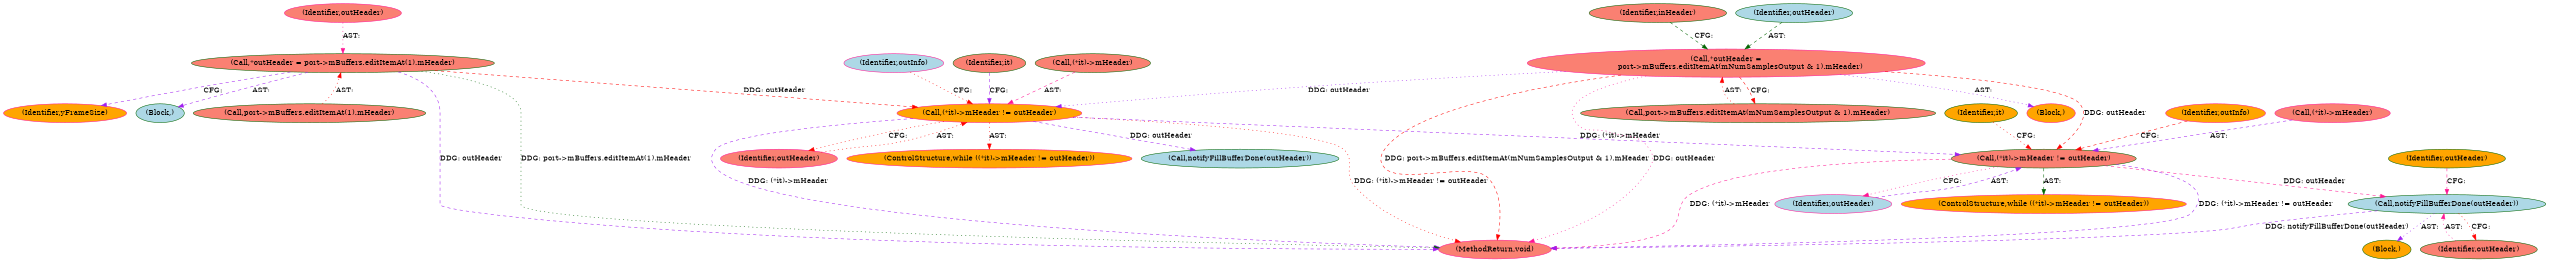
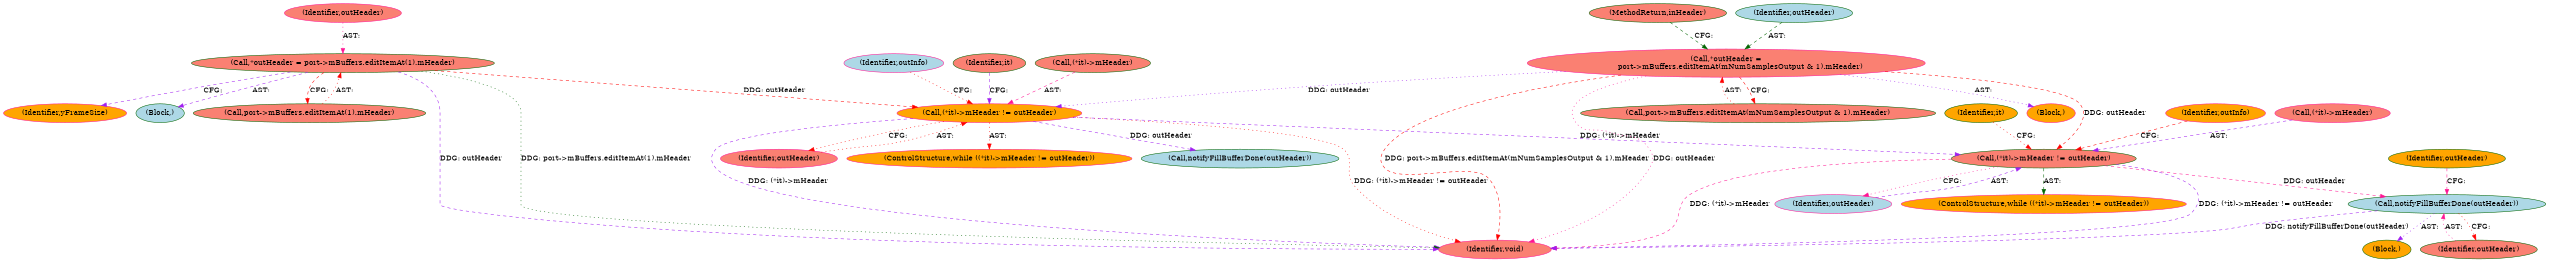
(1658, 13) -> (1658, 13)
none -> (312, 83)
(1495, 249) -> (1495, 249)
